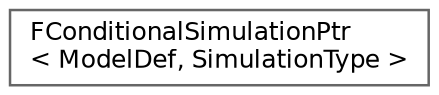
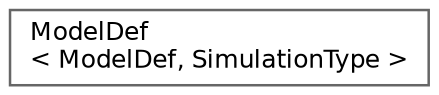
(219, 48) -> (219, 48)
